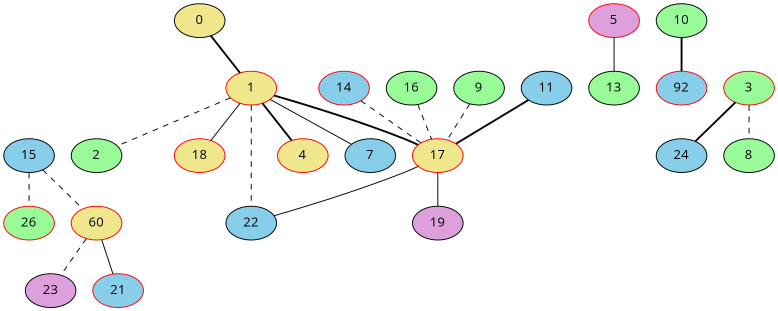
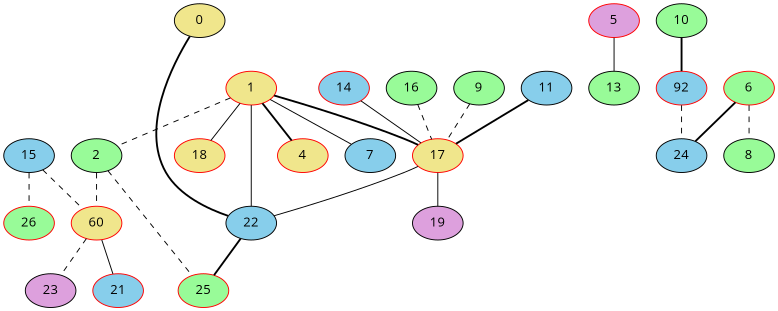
(225, 54) -> (157, 140)
(749, 88) -> (749, 88)
(391, 122) -> (391, 122)
none -> (682, 122)
(251, 156) -> (251, 156)
none -> (97, 189)
none -> (203, 291)
